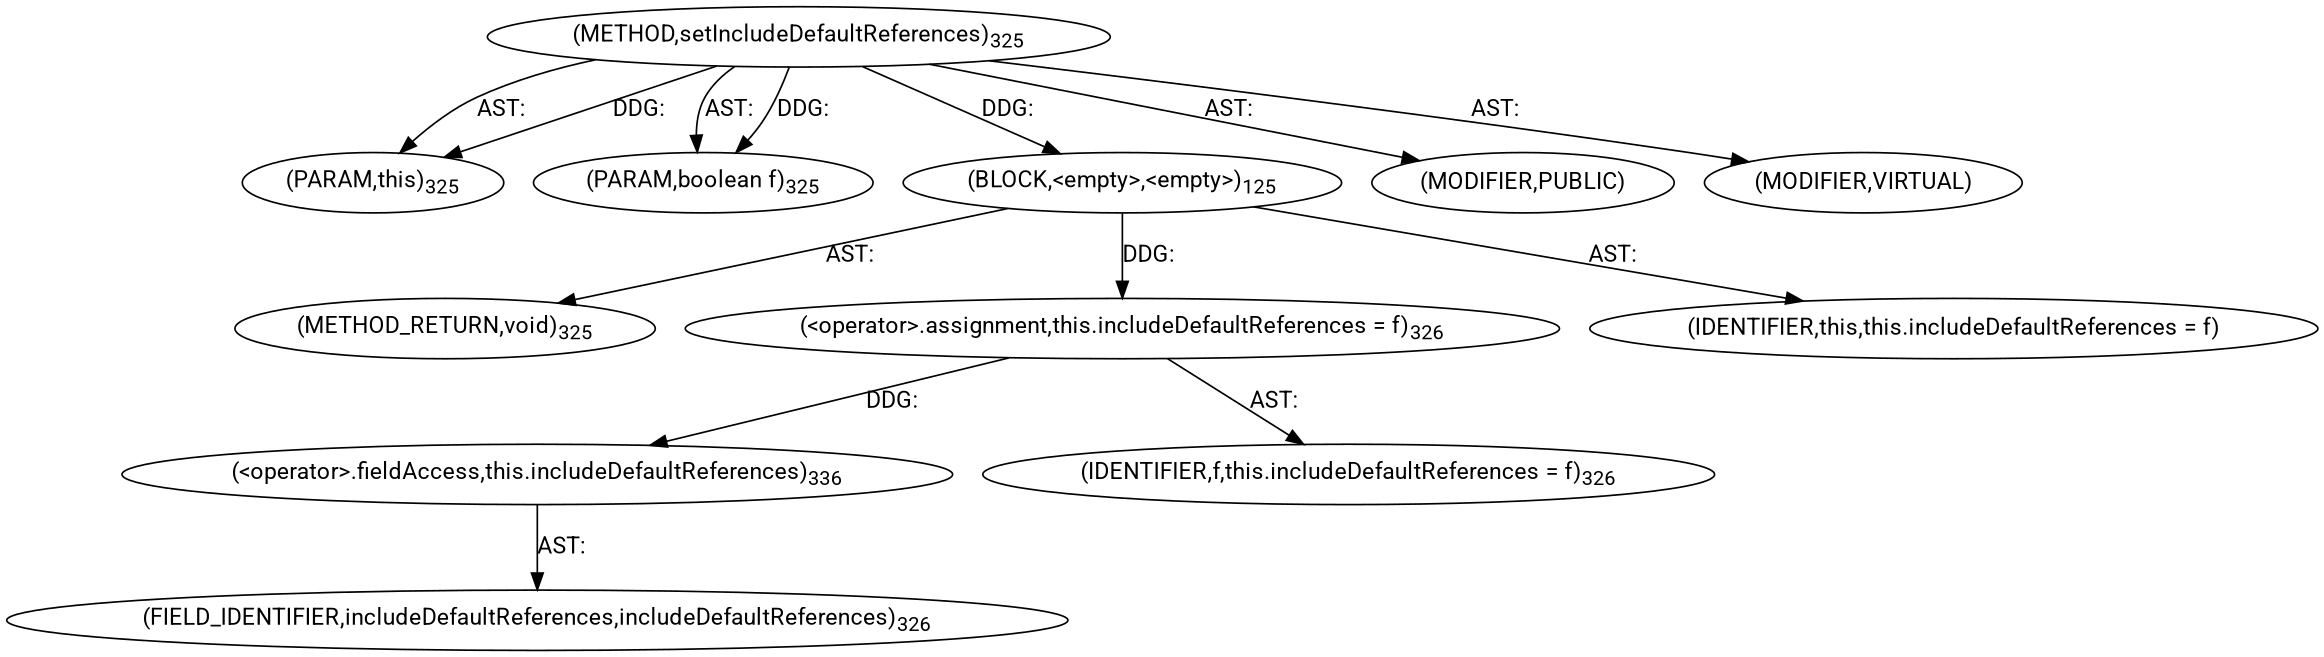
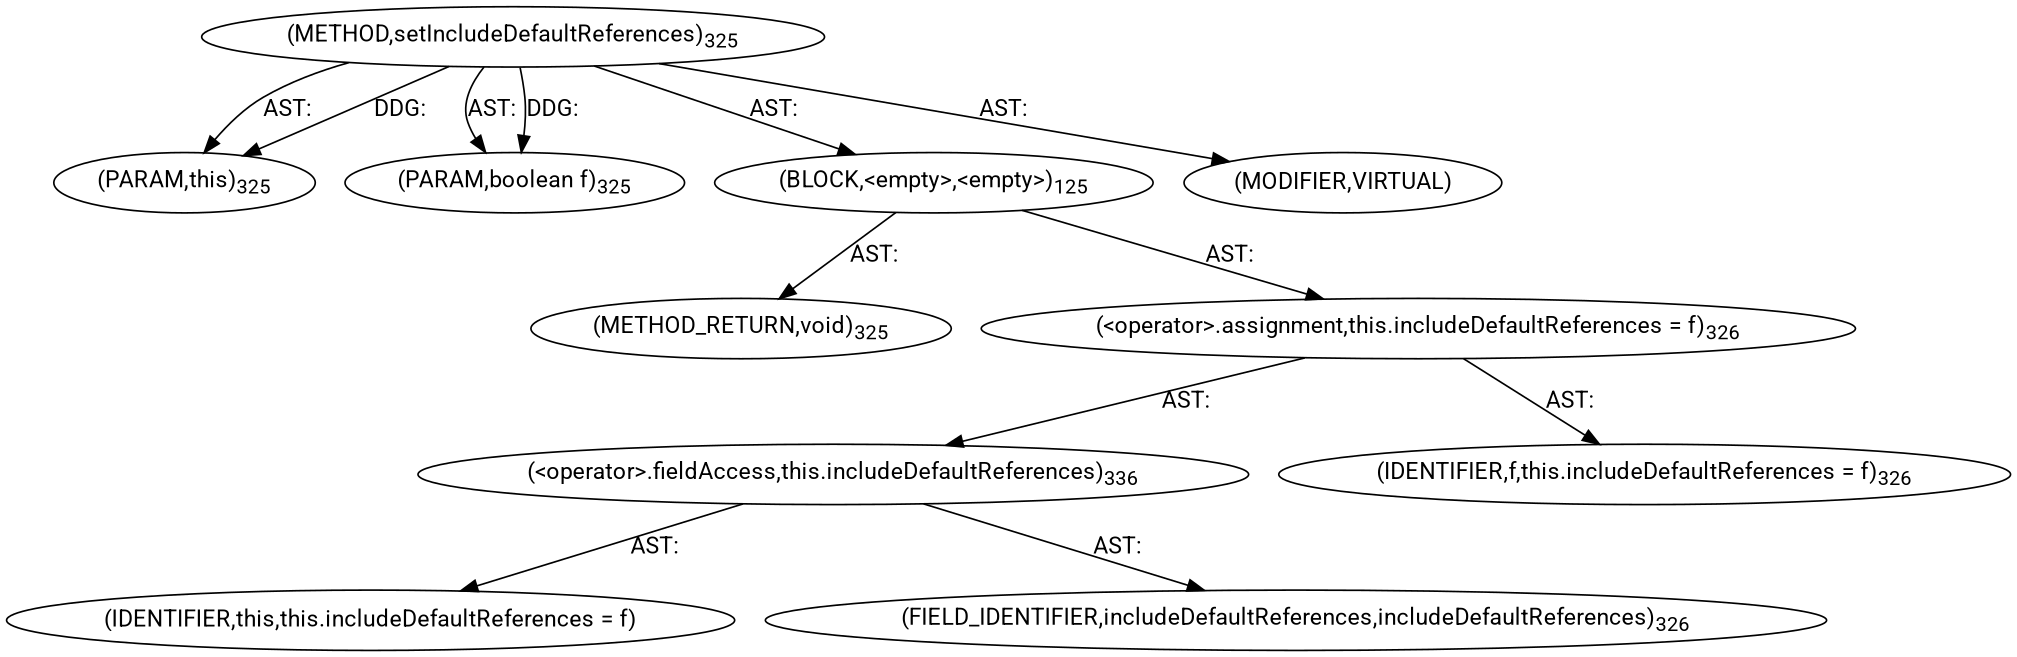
(1012, 110) -> (778, 110)
(1523, 183) -> none
(1520, 253) -> (610, 545)
(1153, 256) -> (1234, 256)
(896, 401) -> (1190, 401)
